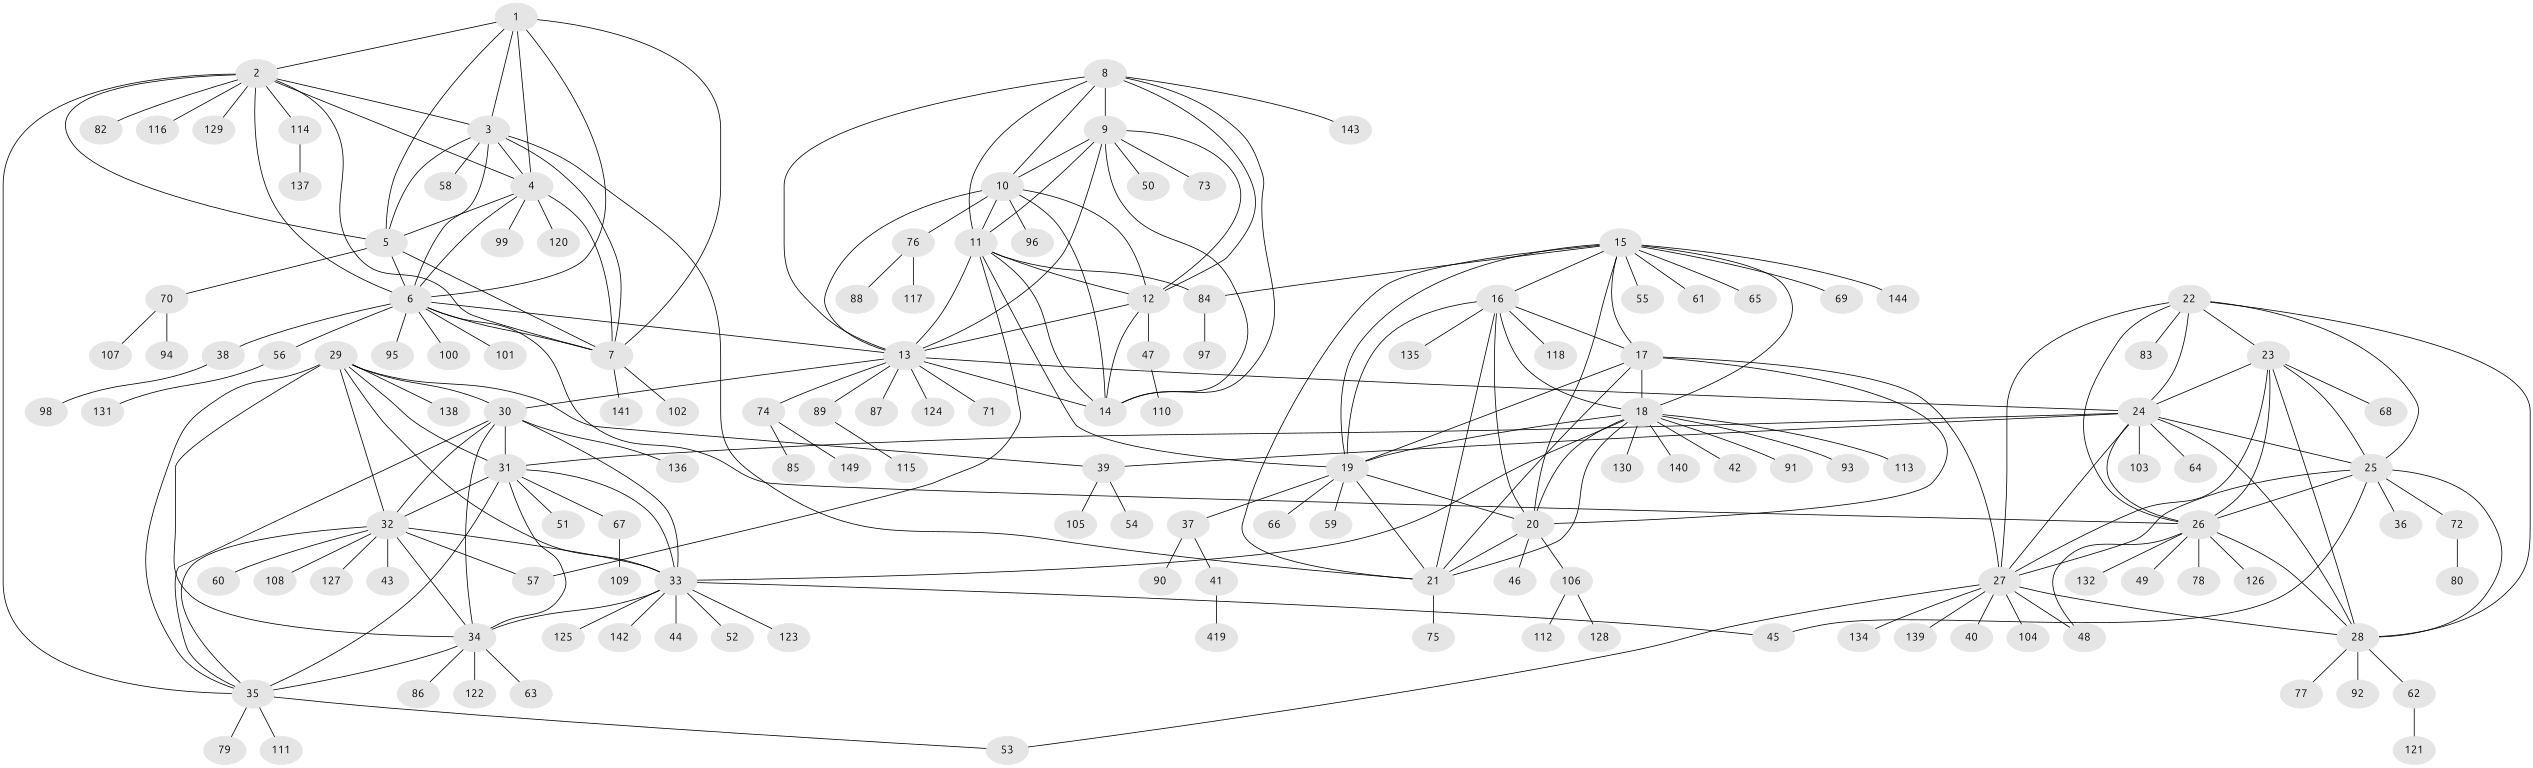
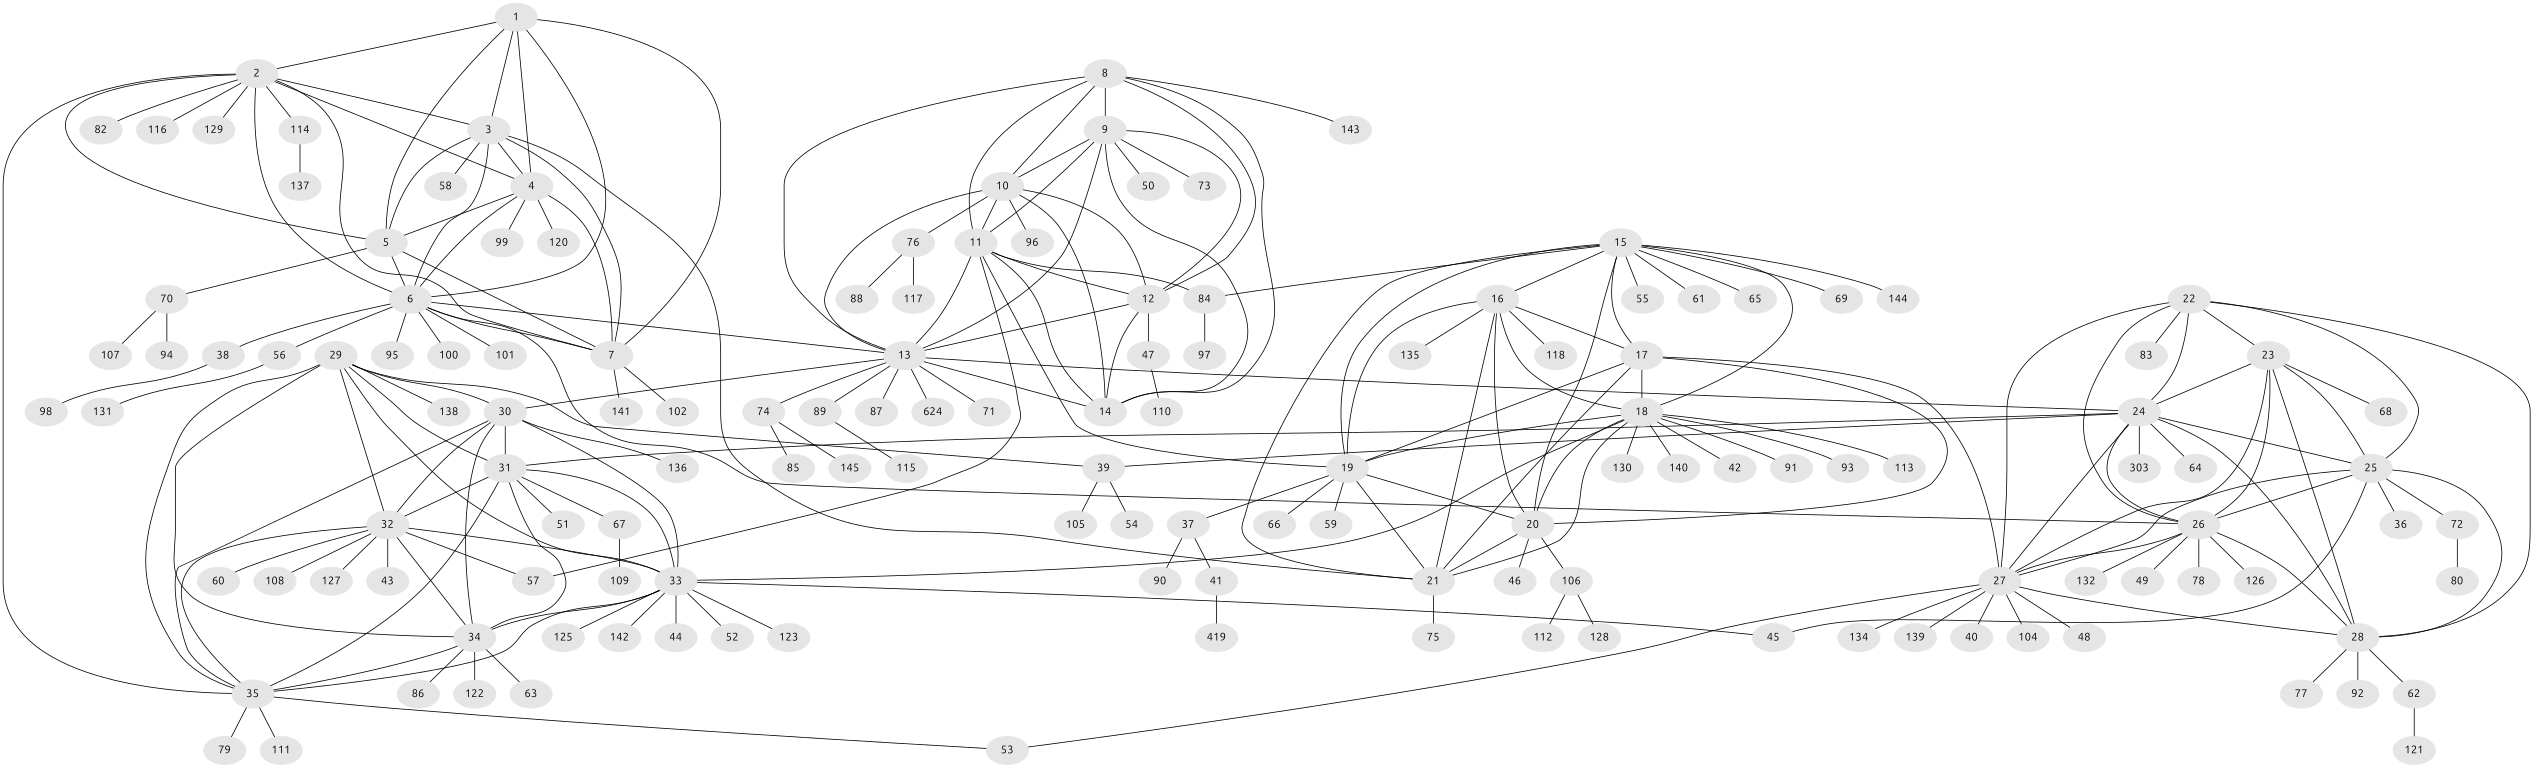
(933, 412) -> (933, 412)
(850, 468) -> (850, 468)
(2139, 468) -> (2139, 468)
(2085, 547) -> (2125, 549)
none -> (484, 659)
